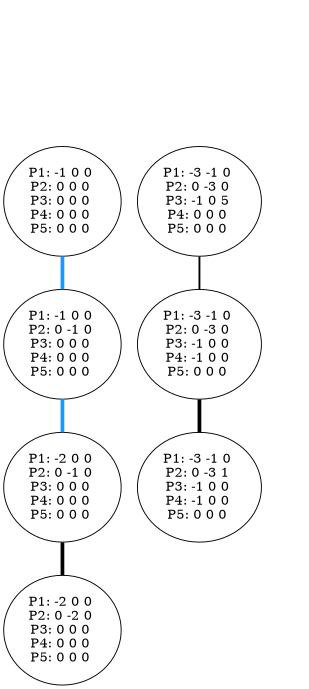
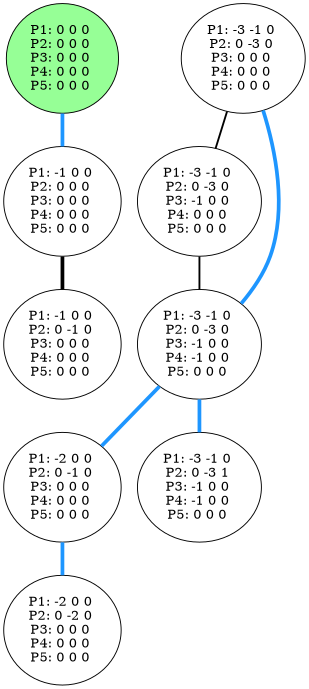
none -> (62, 58)
none -> (243, 58)
(199, 201) -> (199, 201)
(62, 273) -> (62, 273)
(62, 416) -> (130, 416)
(199, 416) -> (199, 416)
(62, 559) -> (62, 559)
